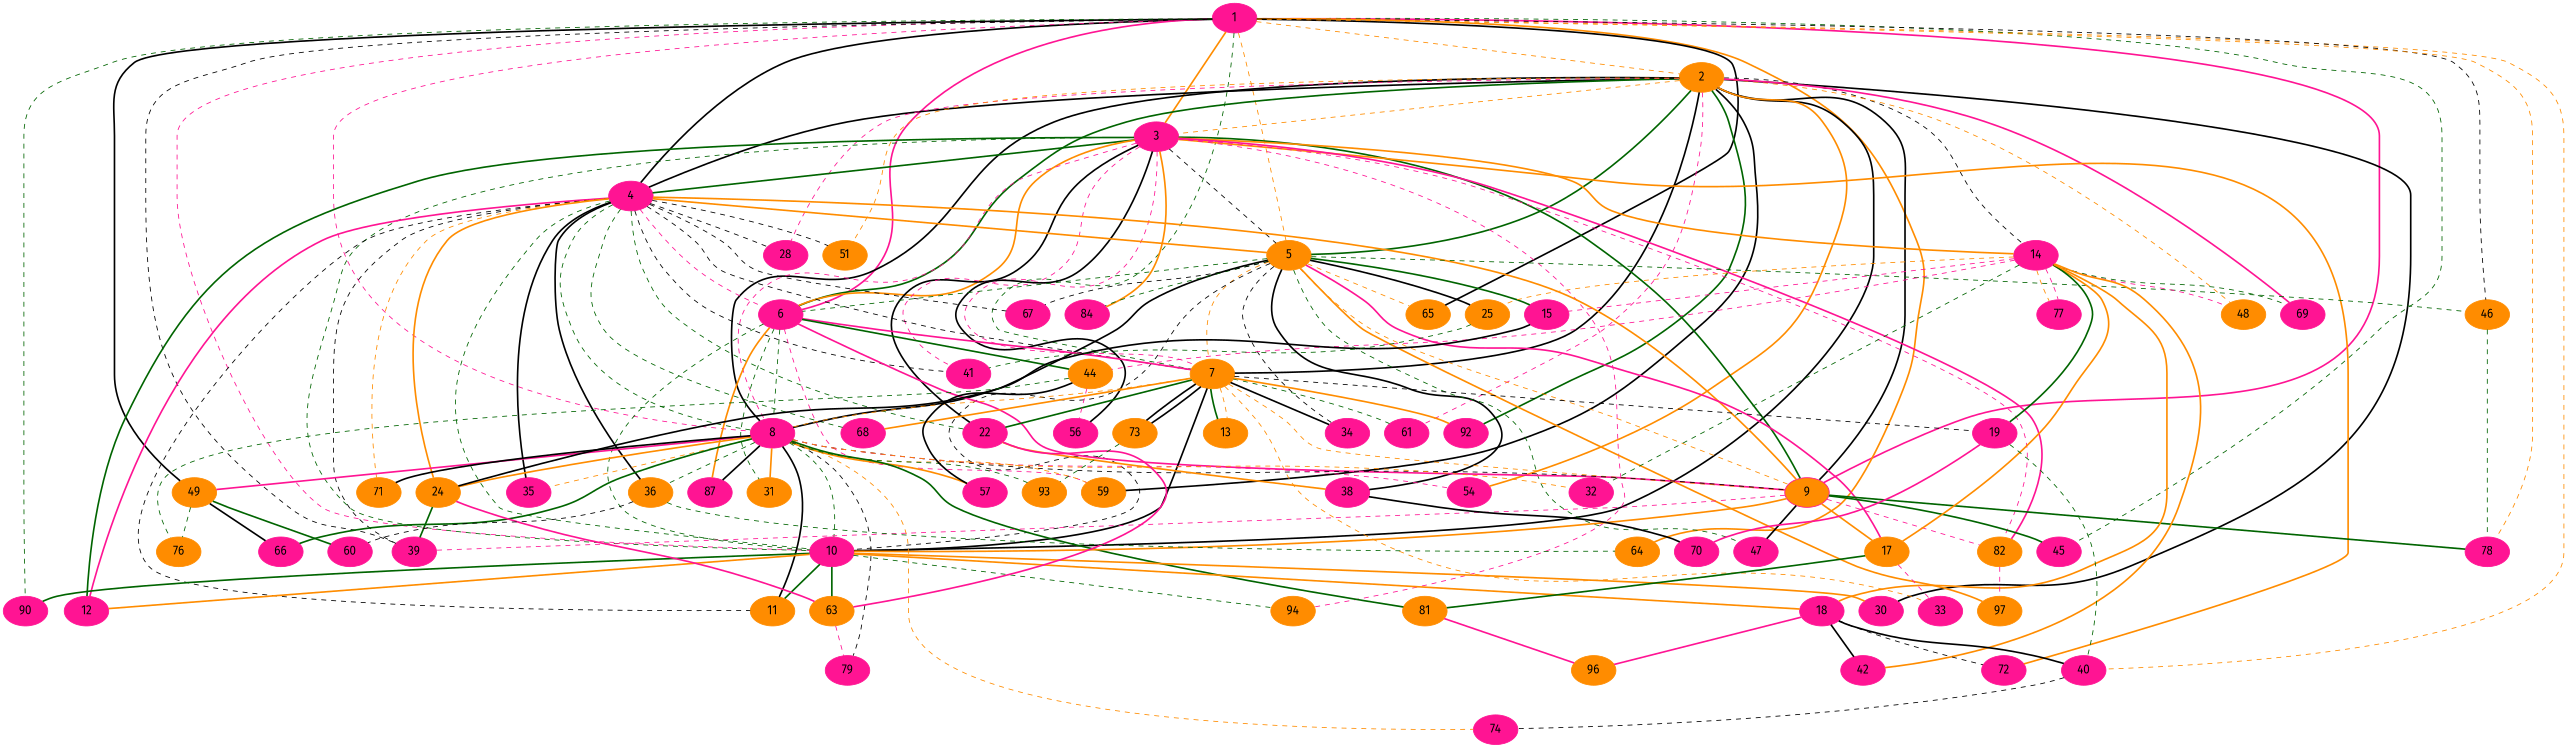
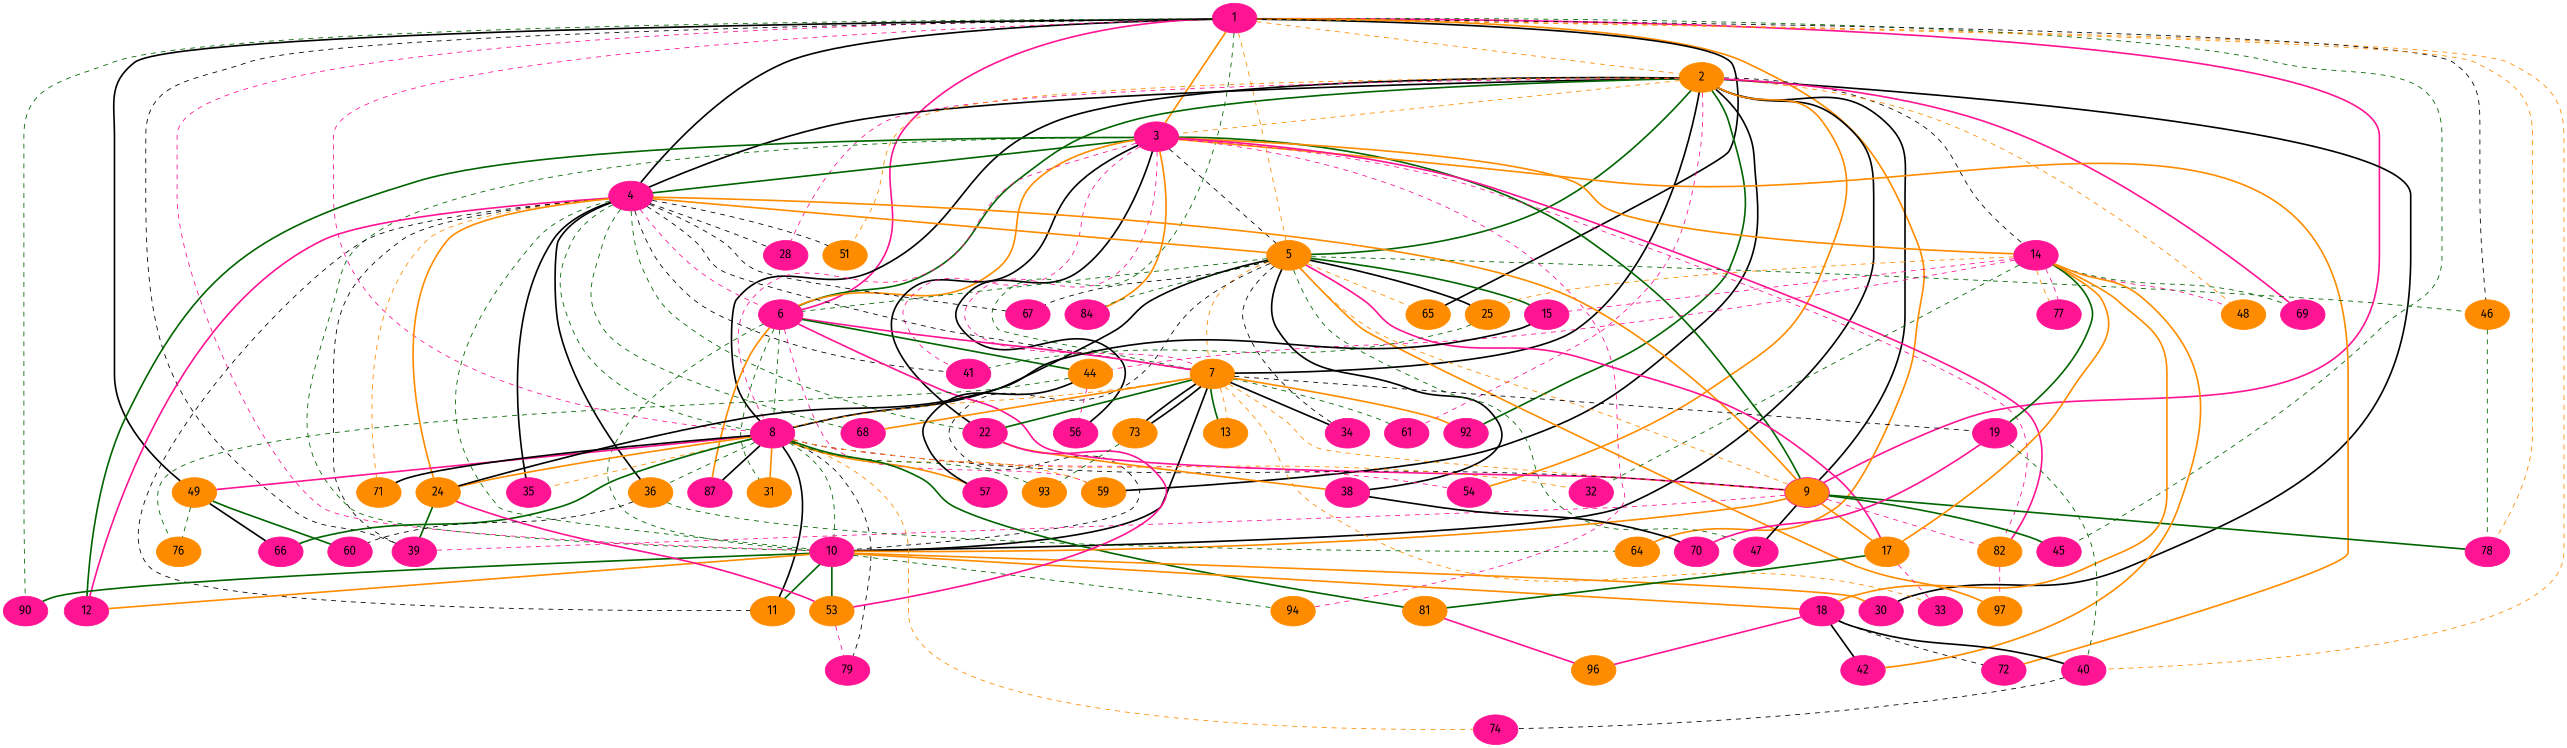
(832, 611) -> (832, 611)
